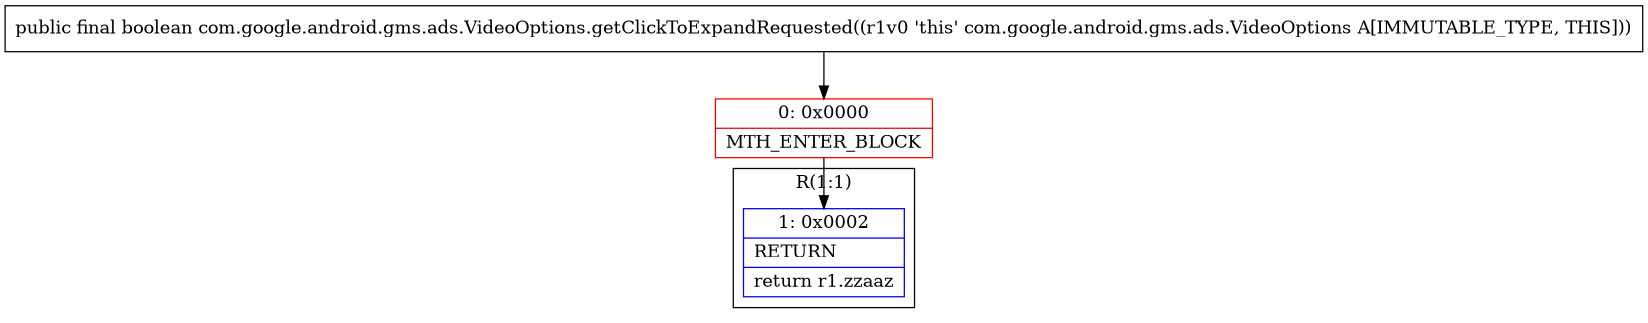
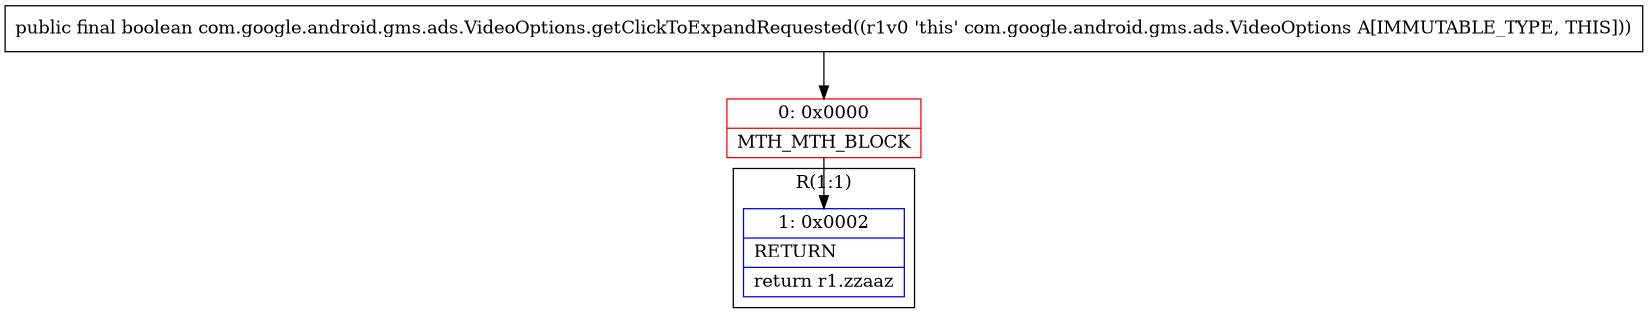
(824, 142) -> (824, 142)
